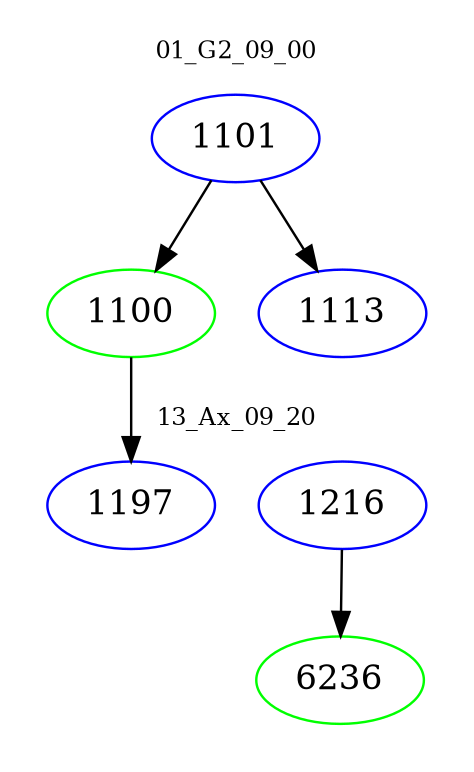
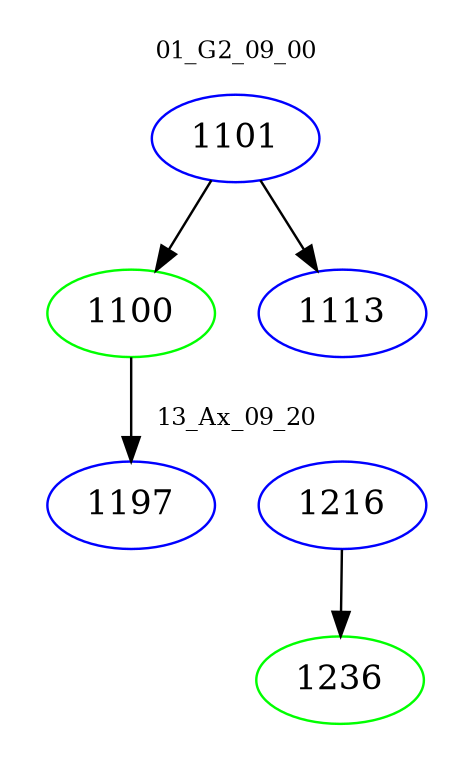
(340, 680) -> (340, 680)
